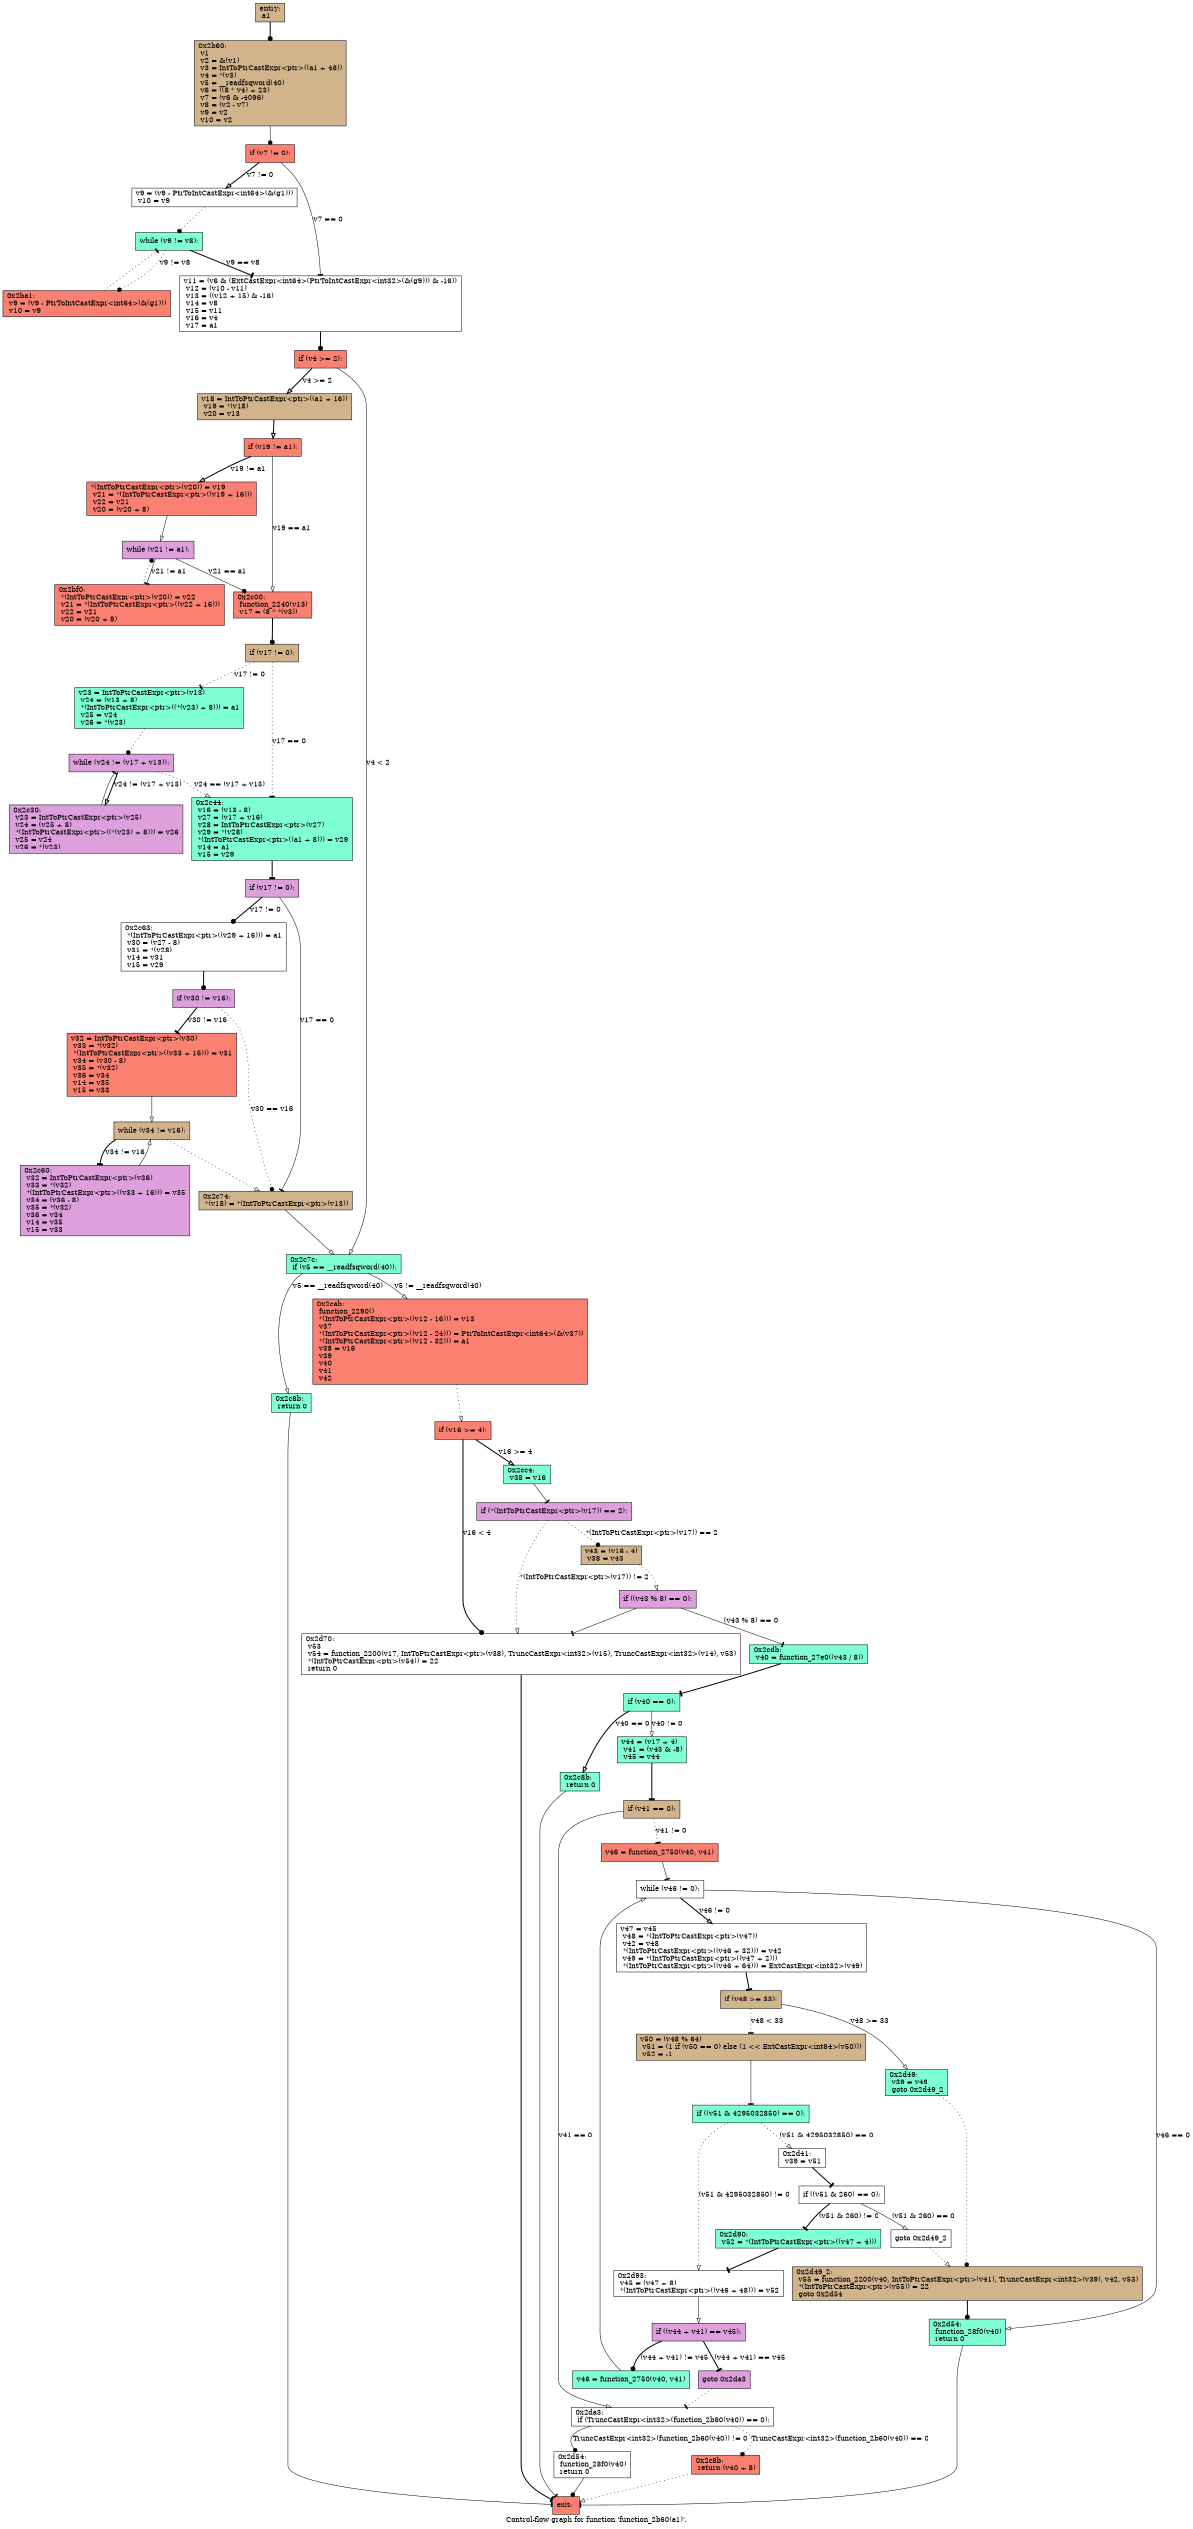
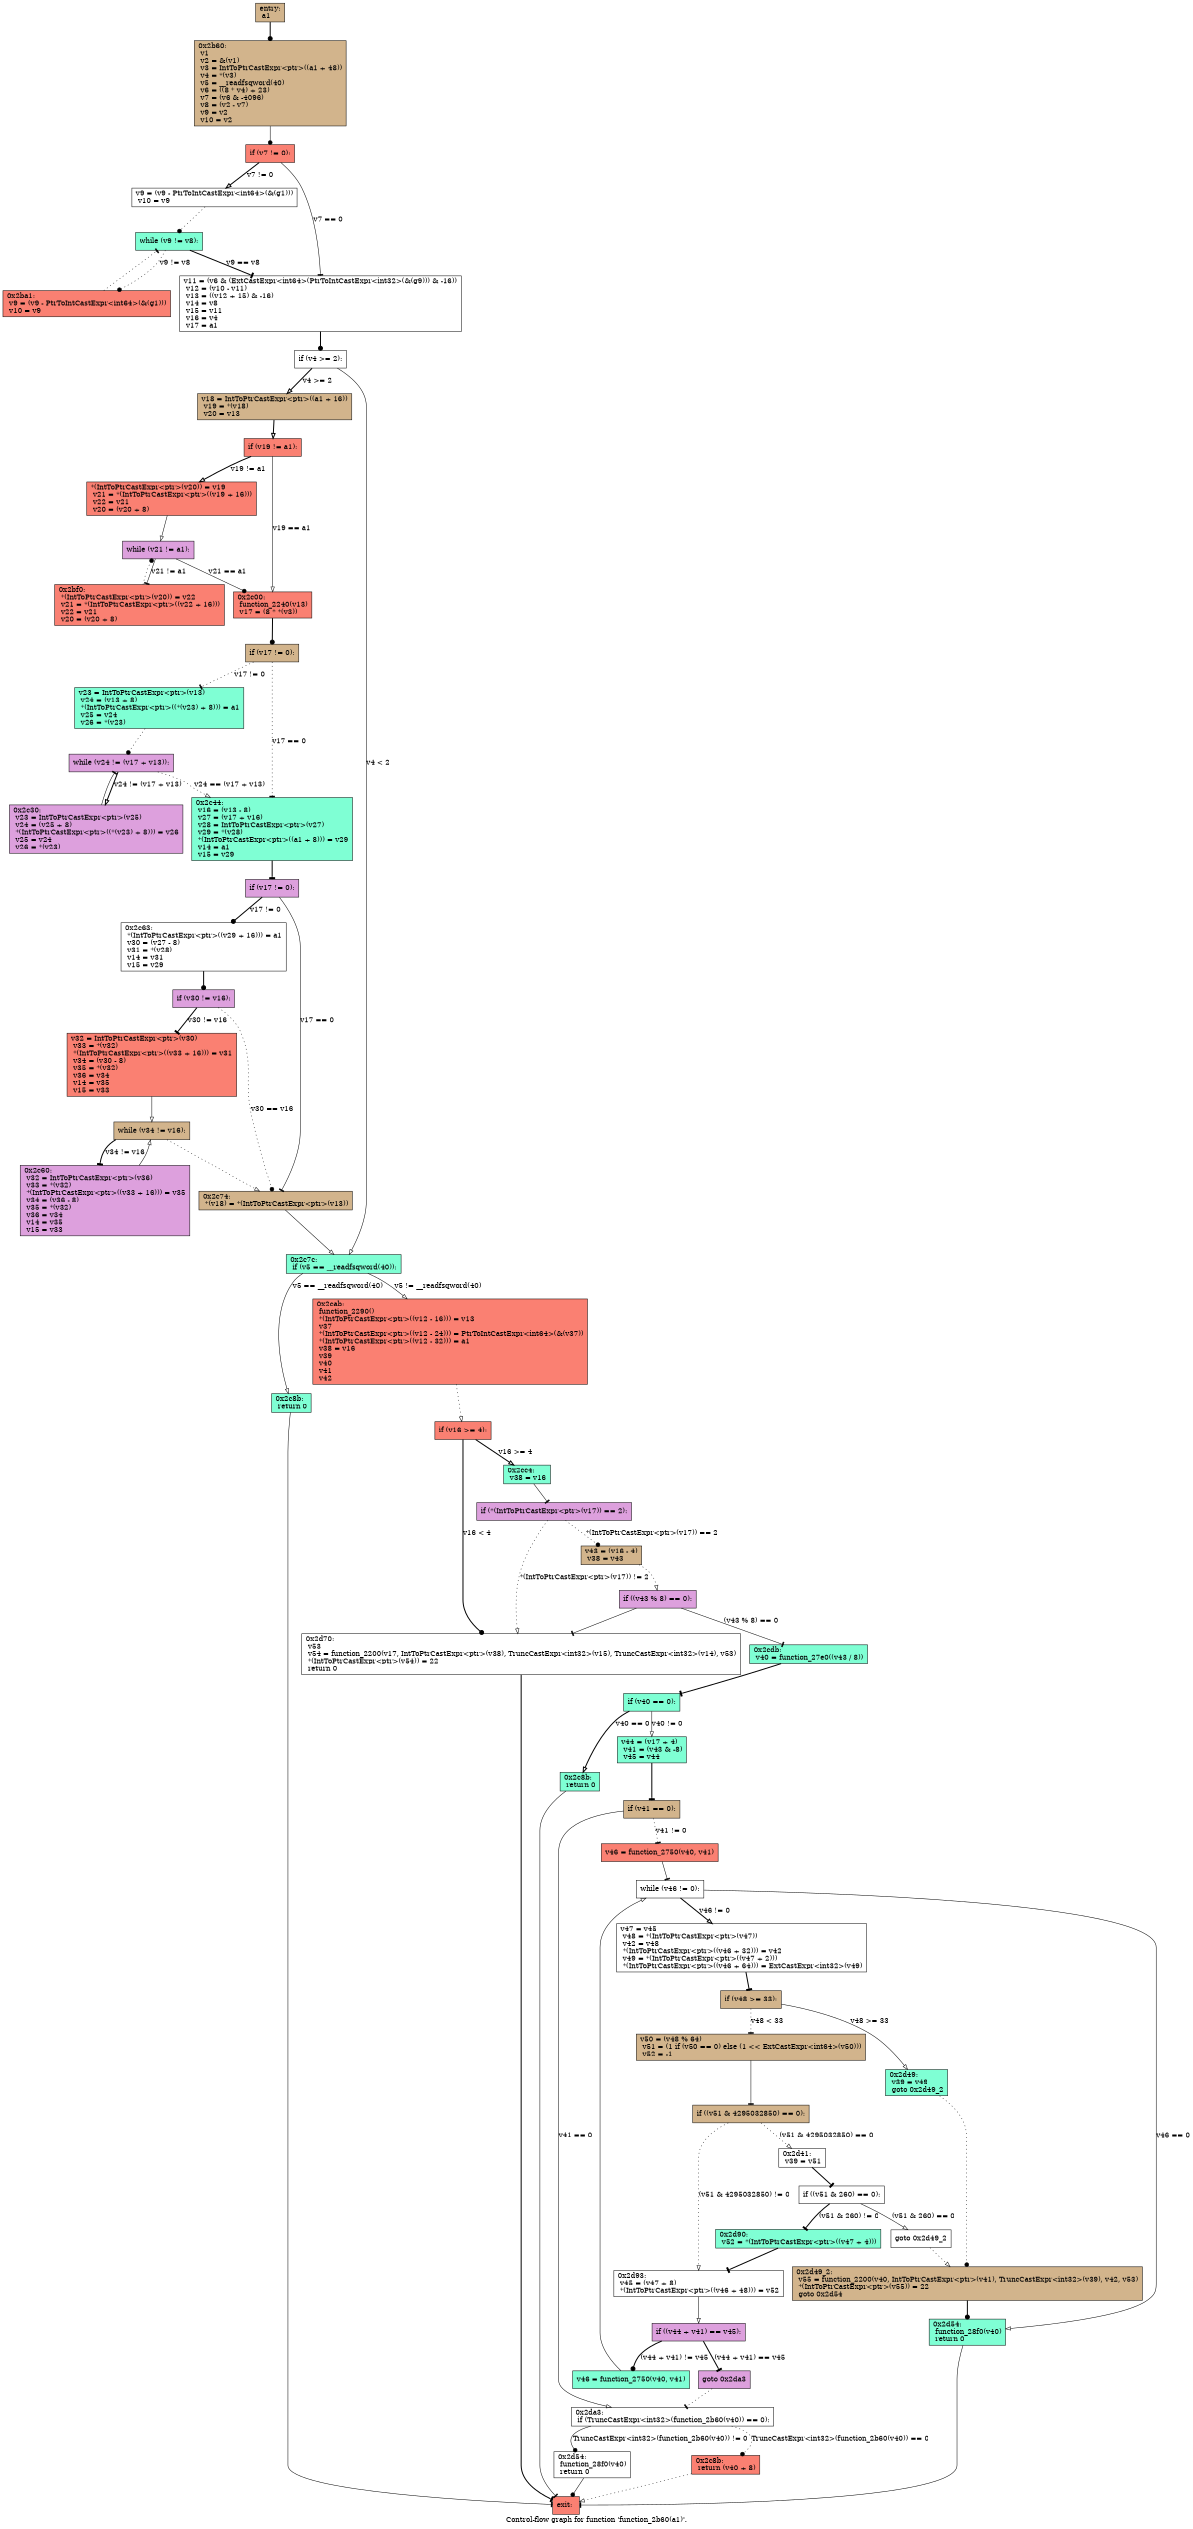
(320, 359) -> (320, 359)
(751, 2114) -> (751, 2114)
